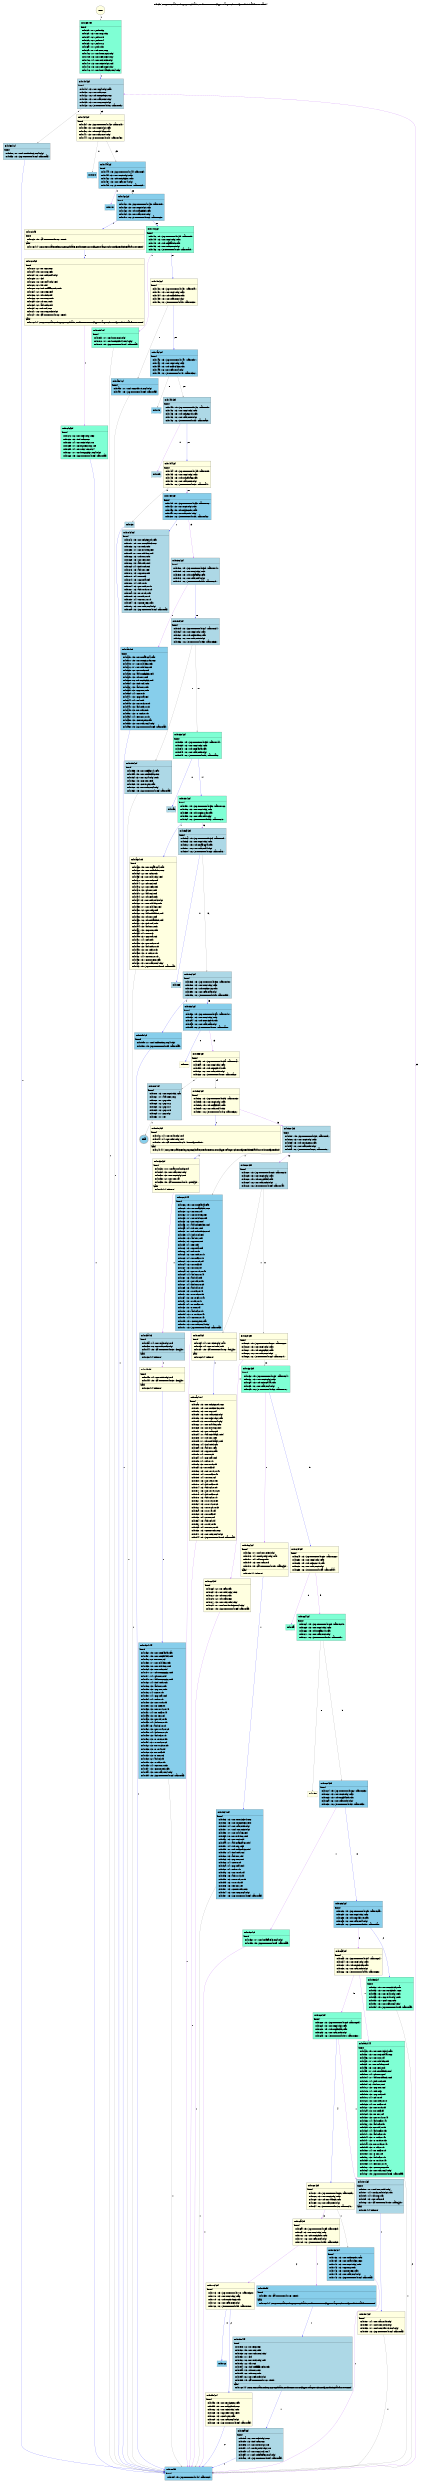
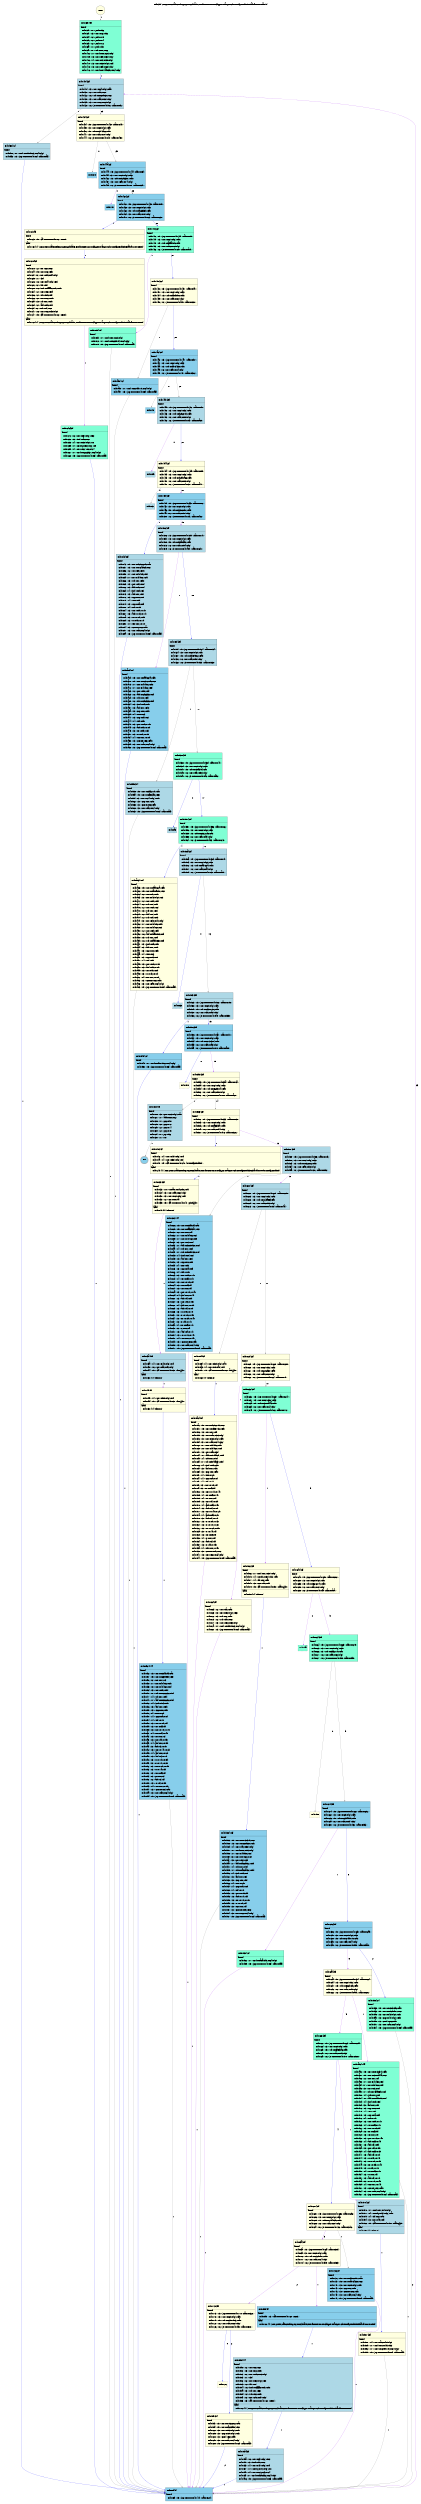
(144, 1139) -> (144, 1160)
(119, 1515) -> (119, 1582)
(222, 2364) -> (222, 2384)
